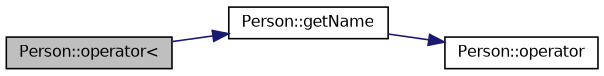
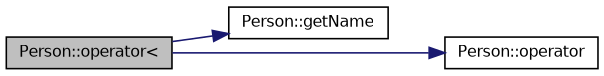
(408, 37) -> (301, 53)
